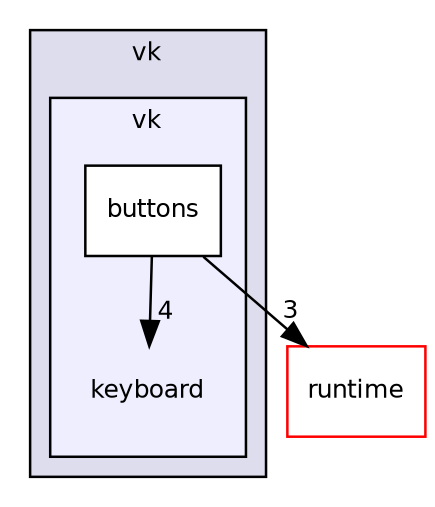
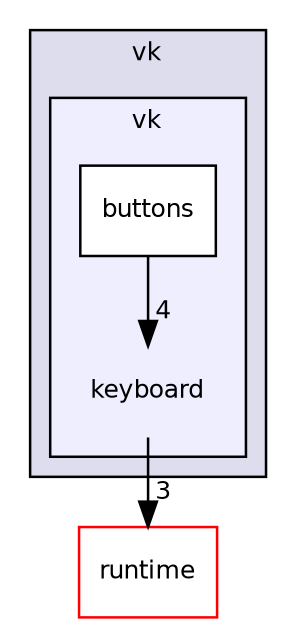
(231, 280) -> (148, 470)
